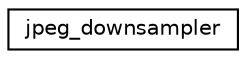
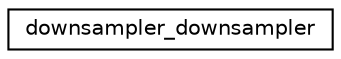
(123, 29) -> (171, 29)
